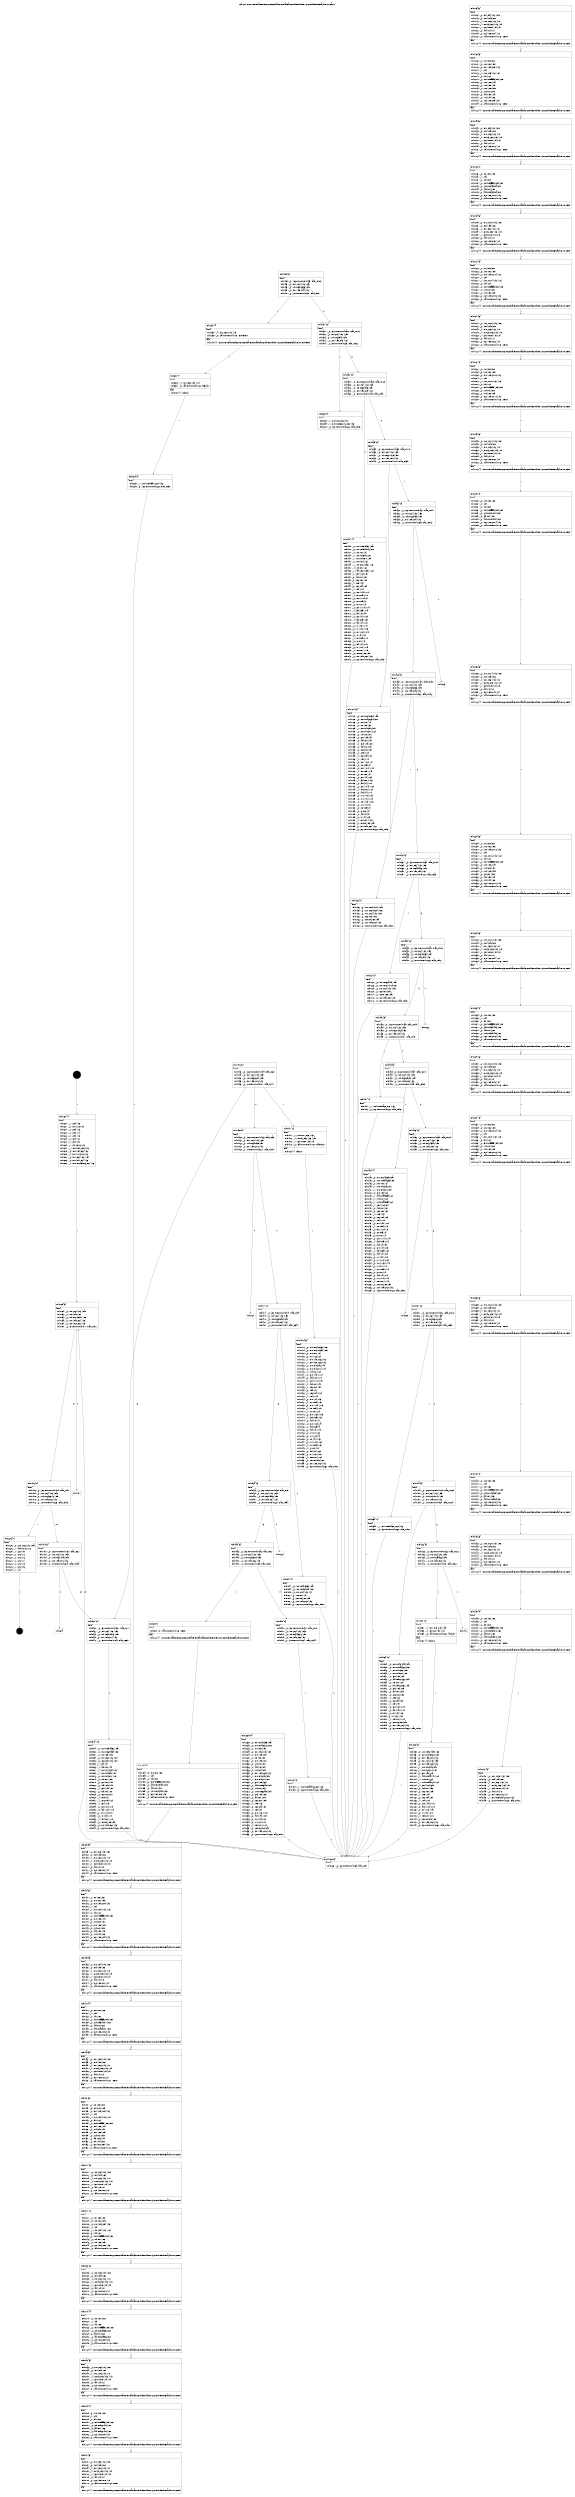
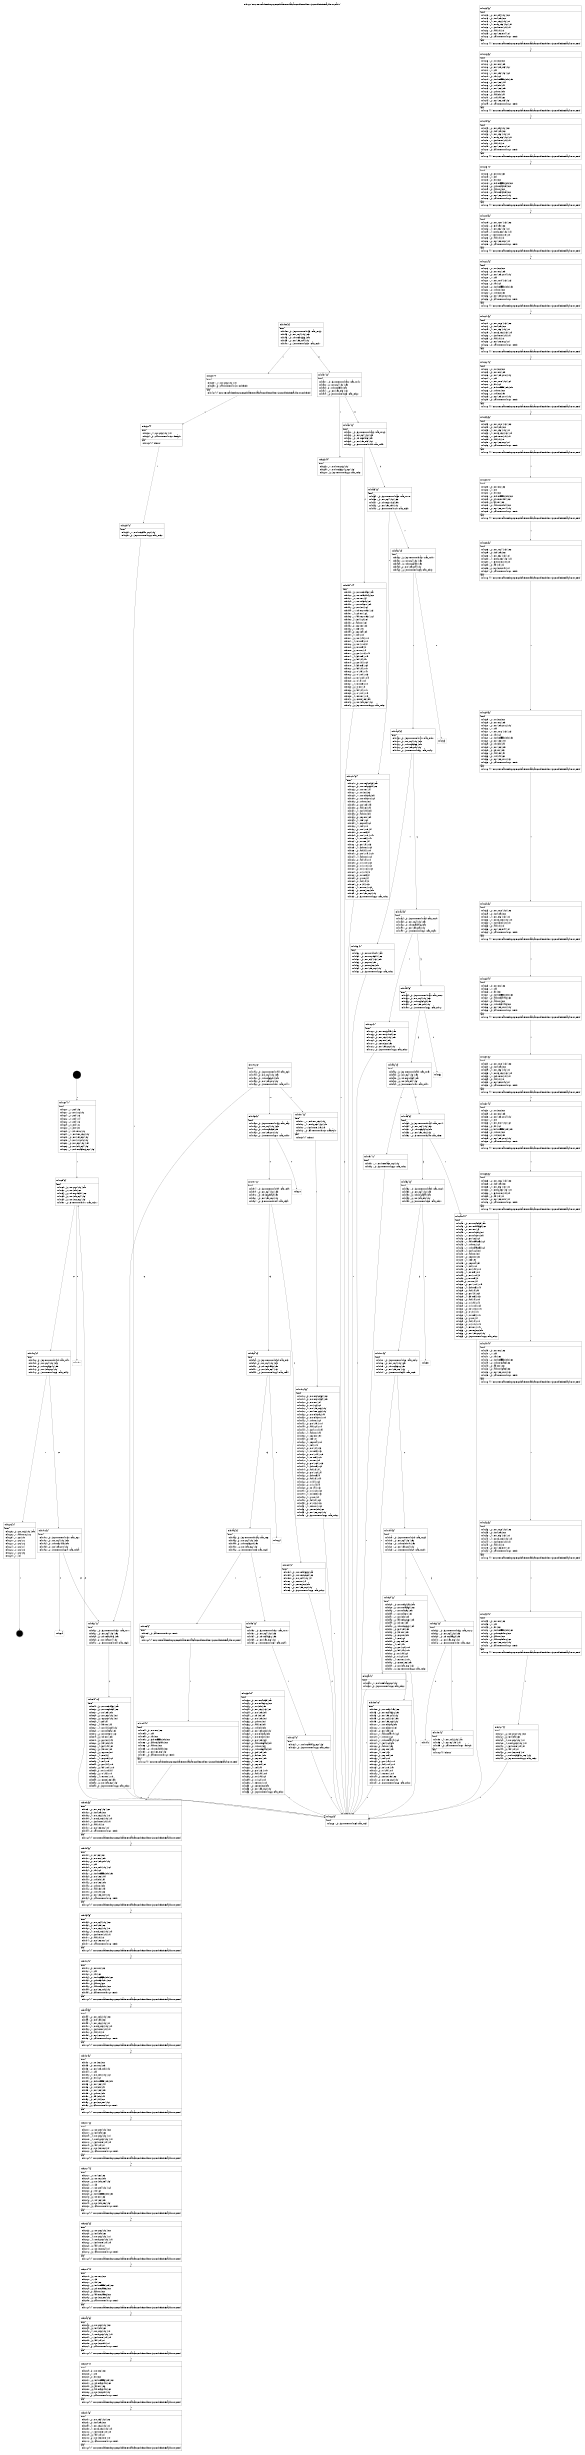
(434, 1693) -> (406, 1686)
